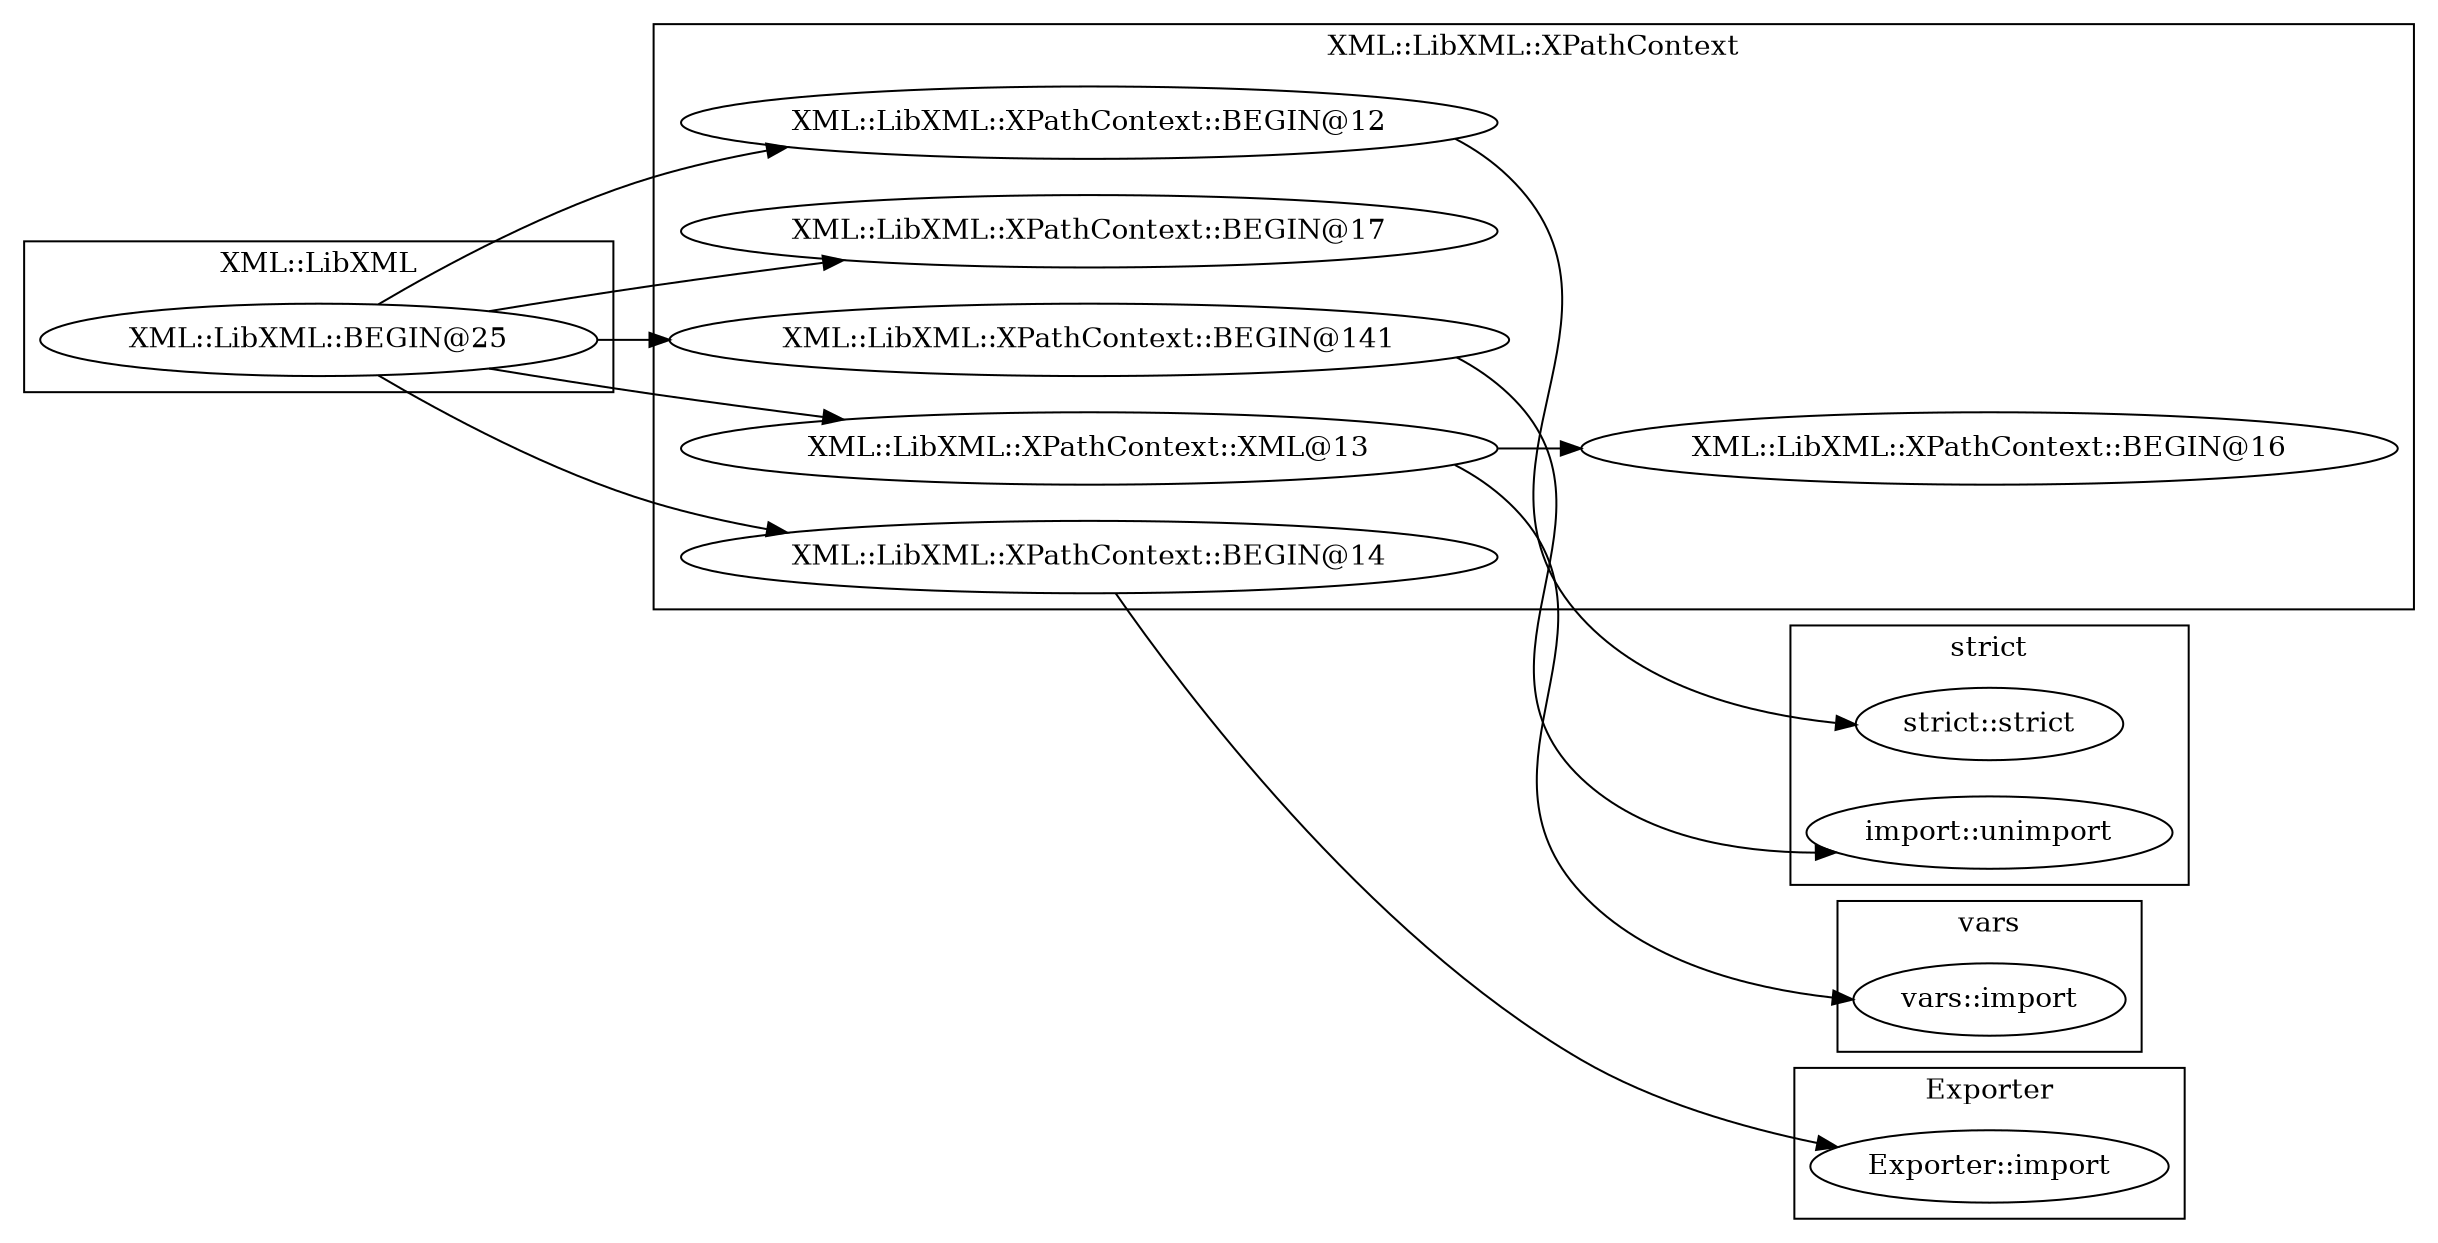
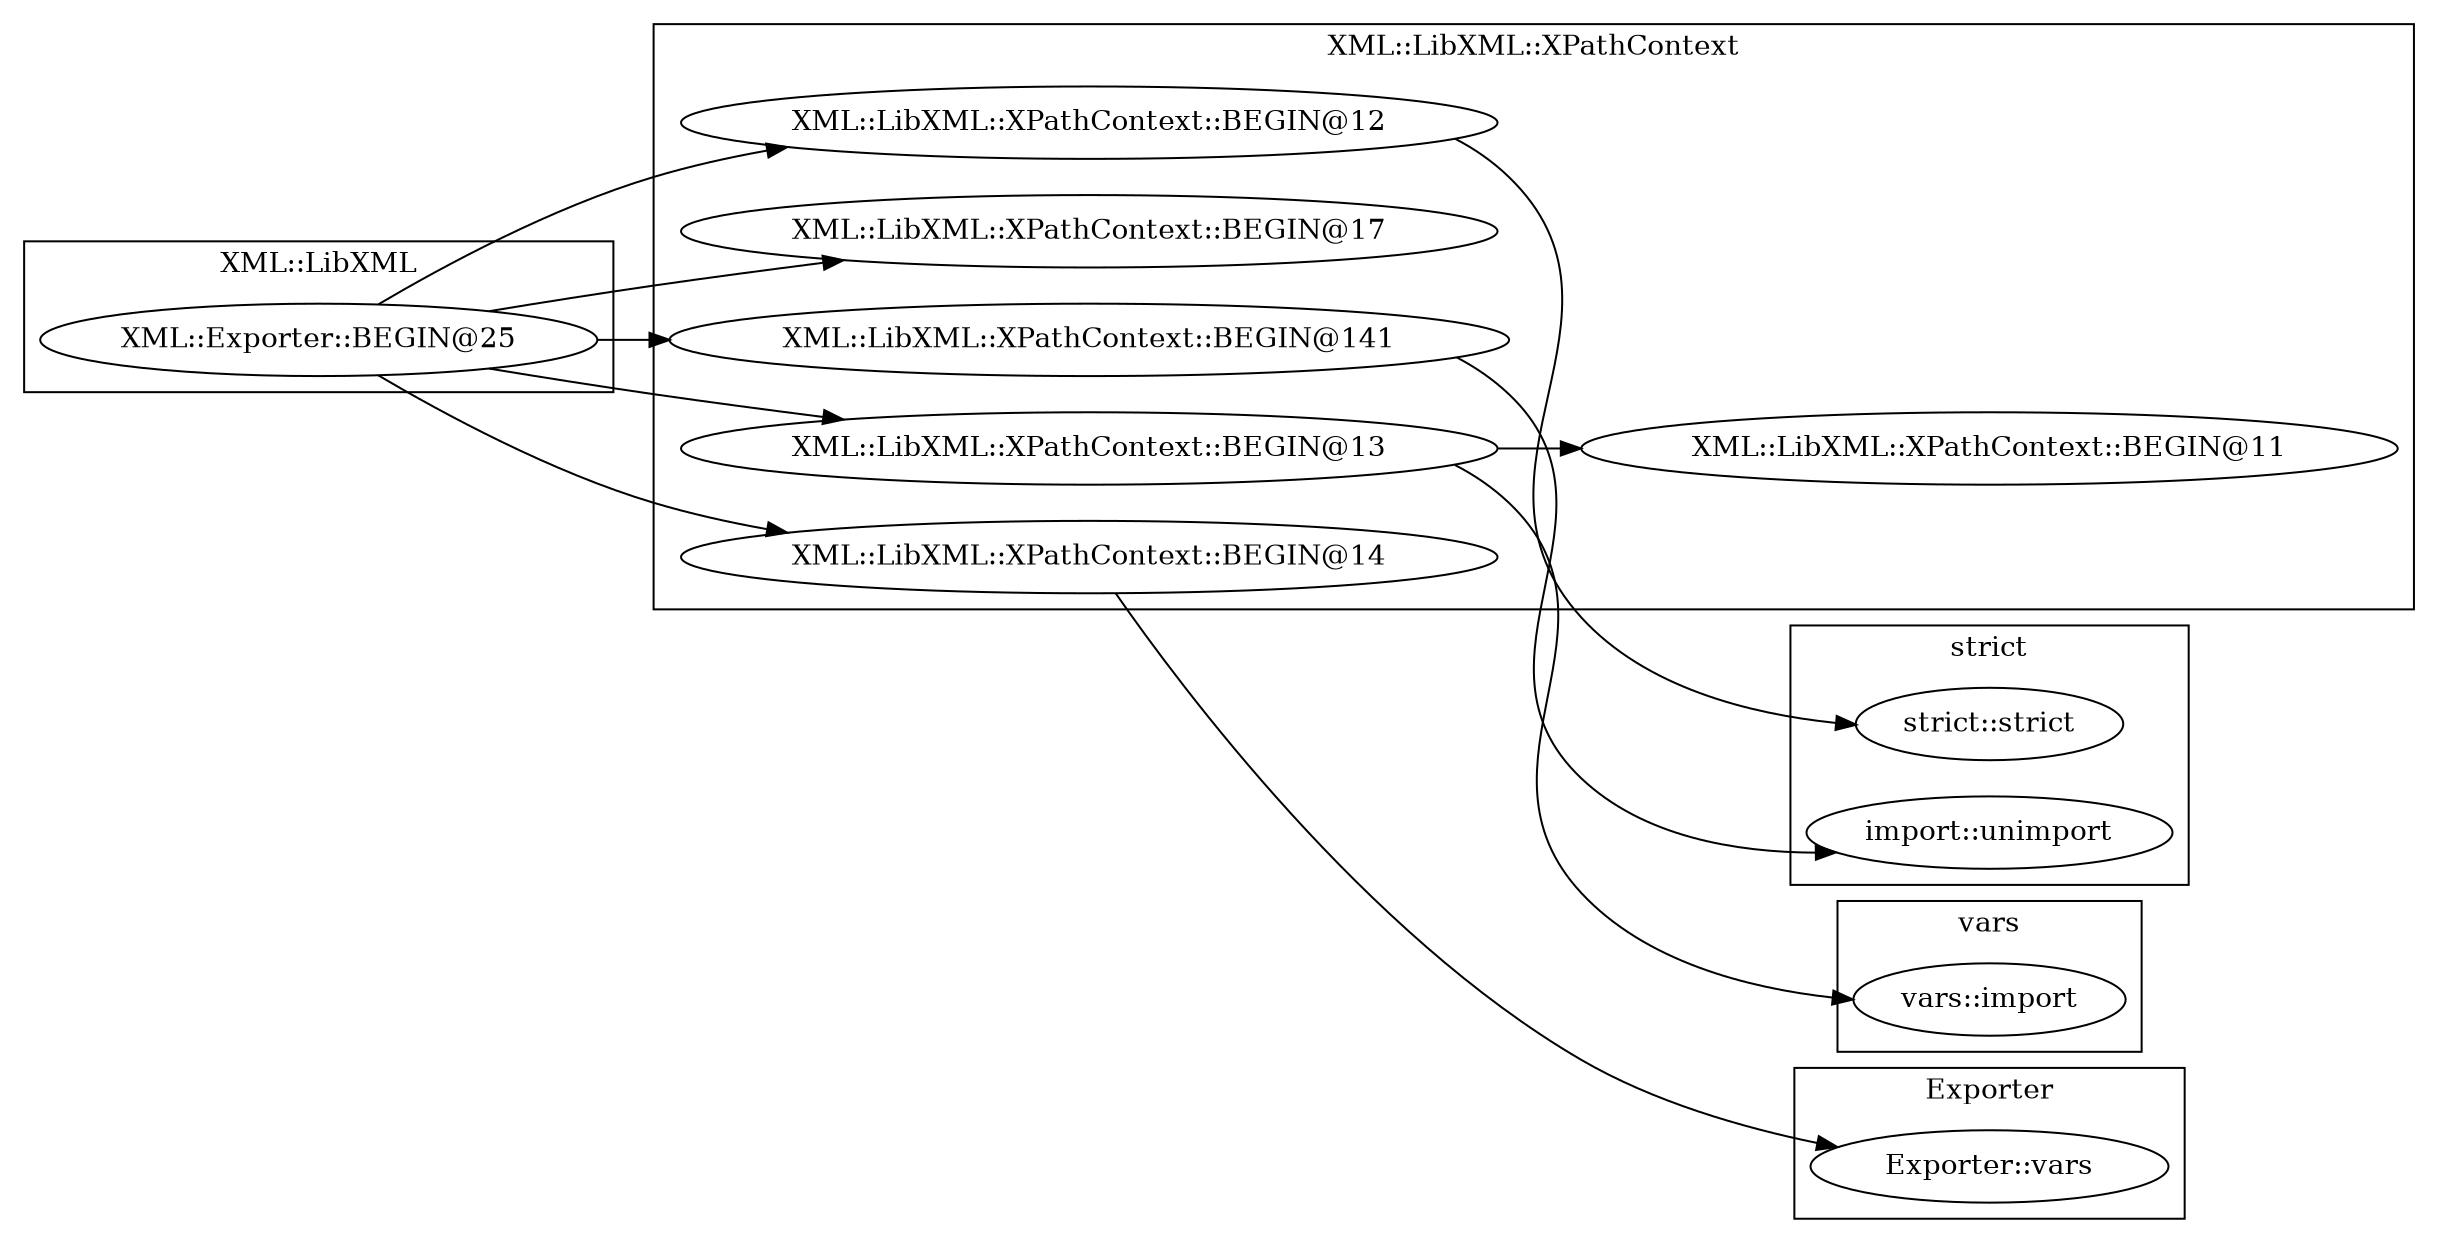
(319, 340) -> (319, 340)
(1089, 448) -> (1089, 448)
(1990, 448) -> (1990, 448)
(1990, 1166) -> (1990, 1166)
